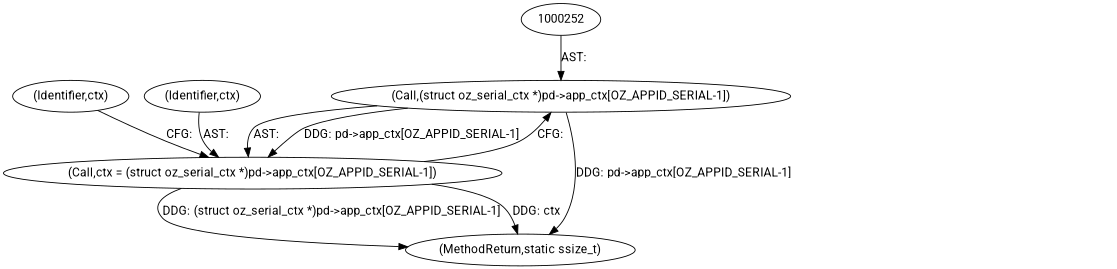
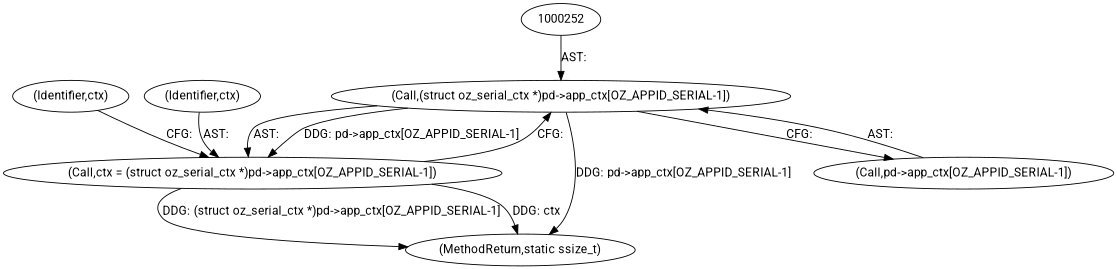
none -> (964, 173)
